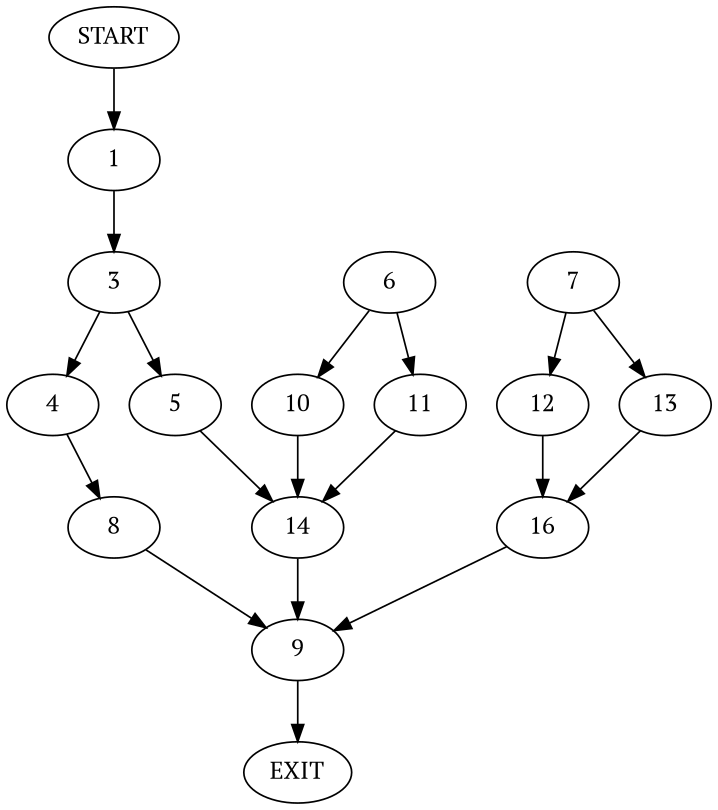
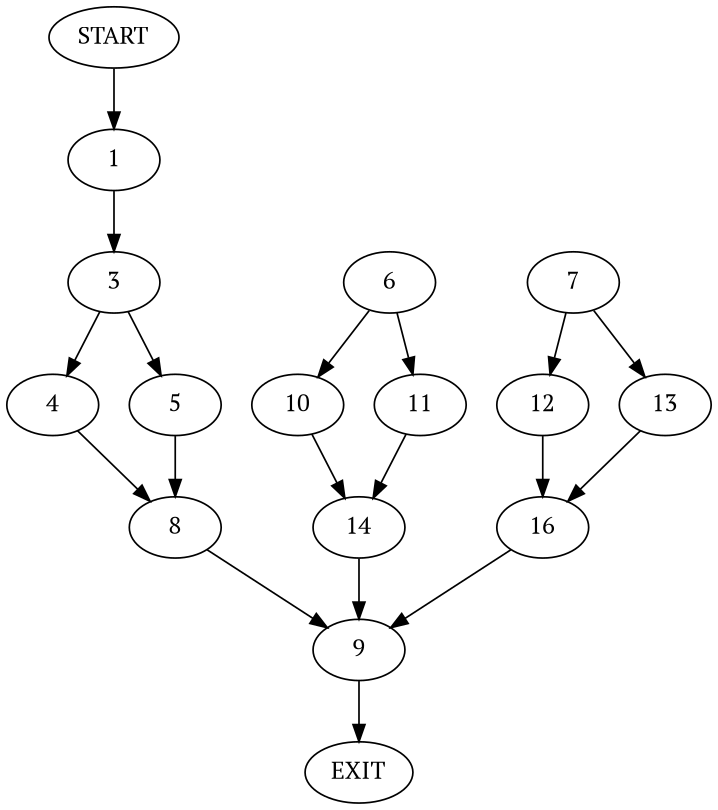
(230, 460) -> (175, 458)
